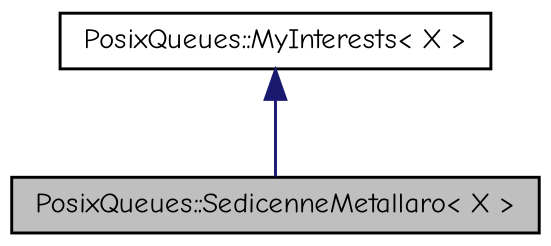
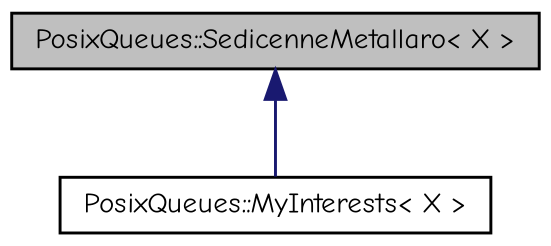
(275, 138) -> (275, 138)
